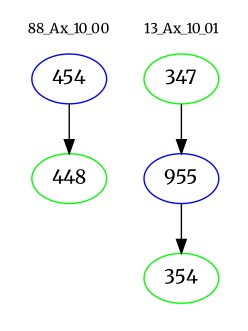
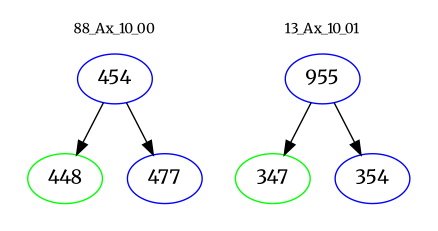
(181, 122) -> (301, 123)
none -> (165, 179)
(181, 278) -> (372, 179)
